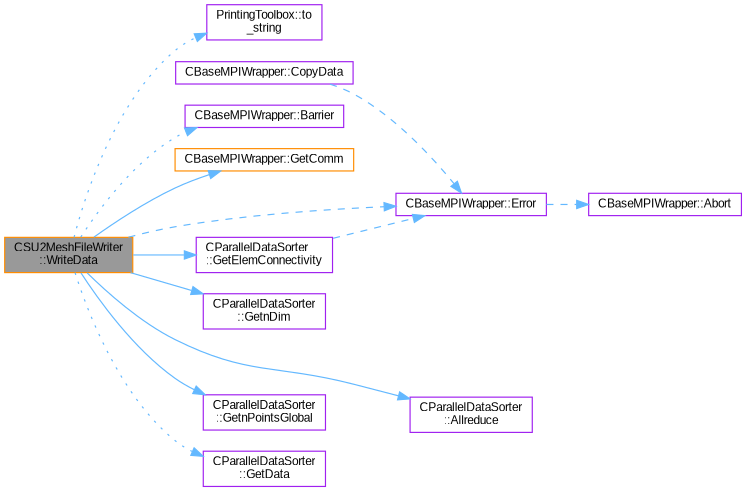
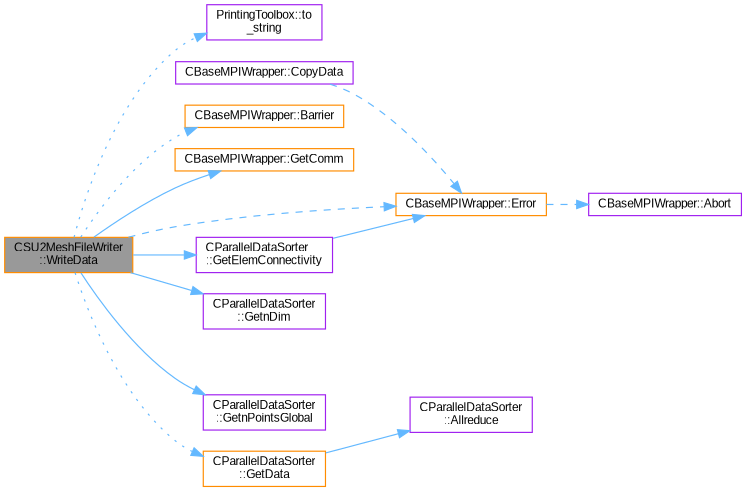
(264, 116) -> (264, 116)
(471, 204) -> (471, 204)
(373, 228) -> (373, 228)
(231, 361) -> (362, 443)
(264, 469) -> (264, 469)
